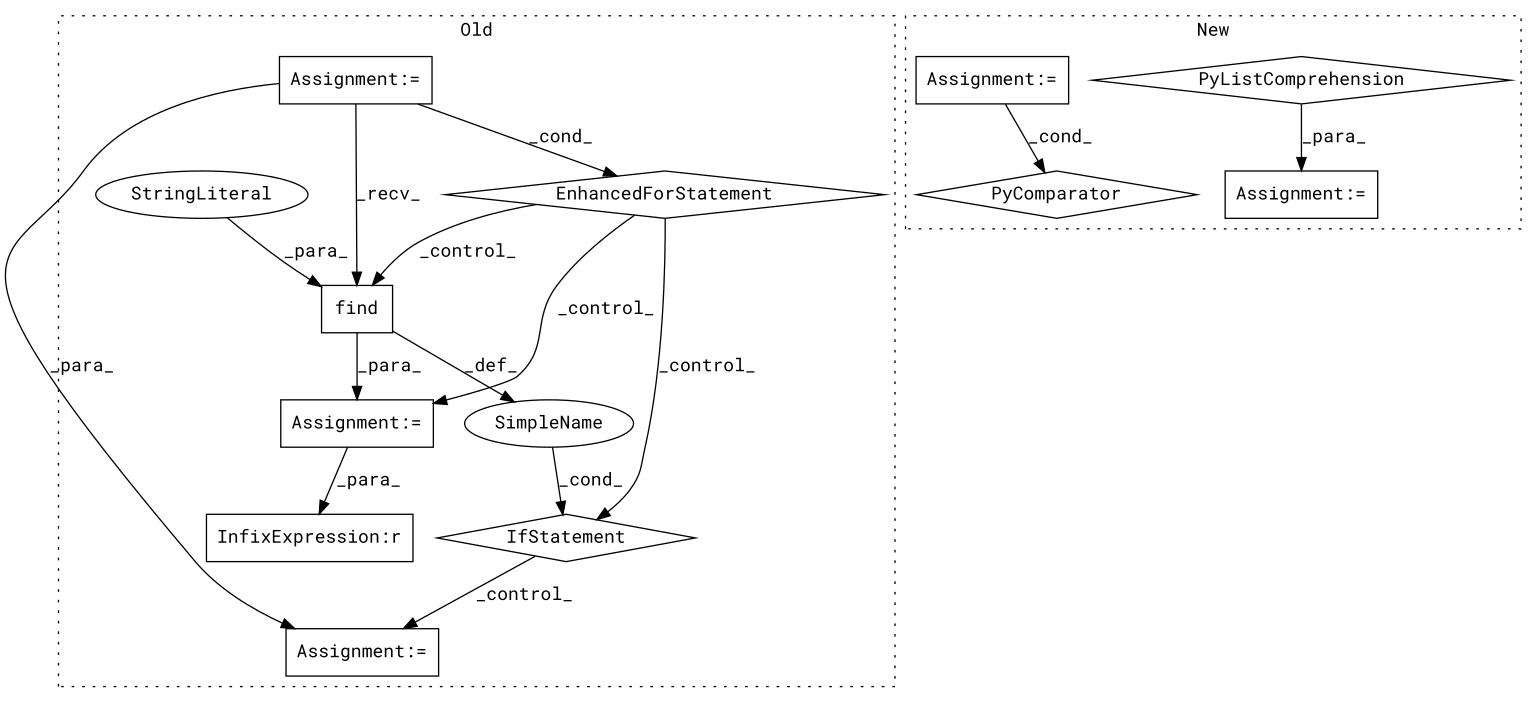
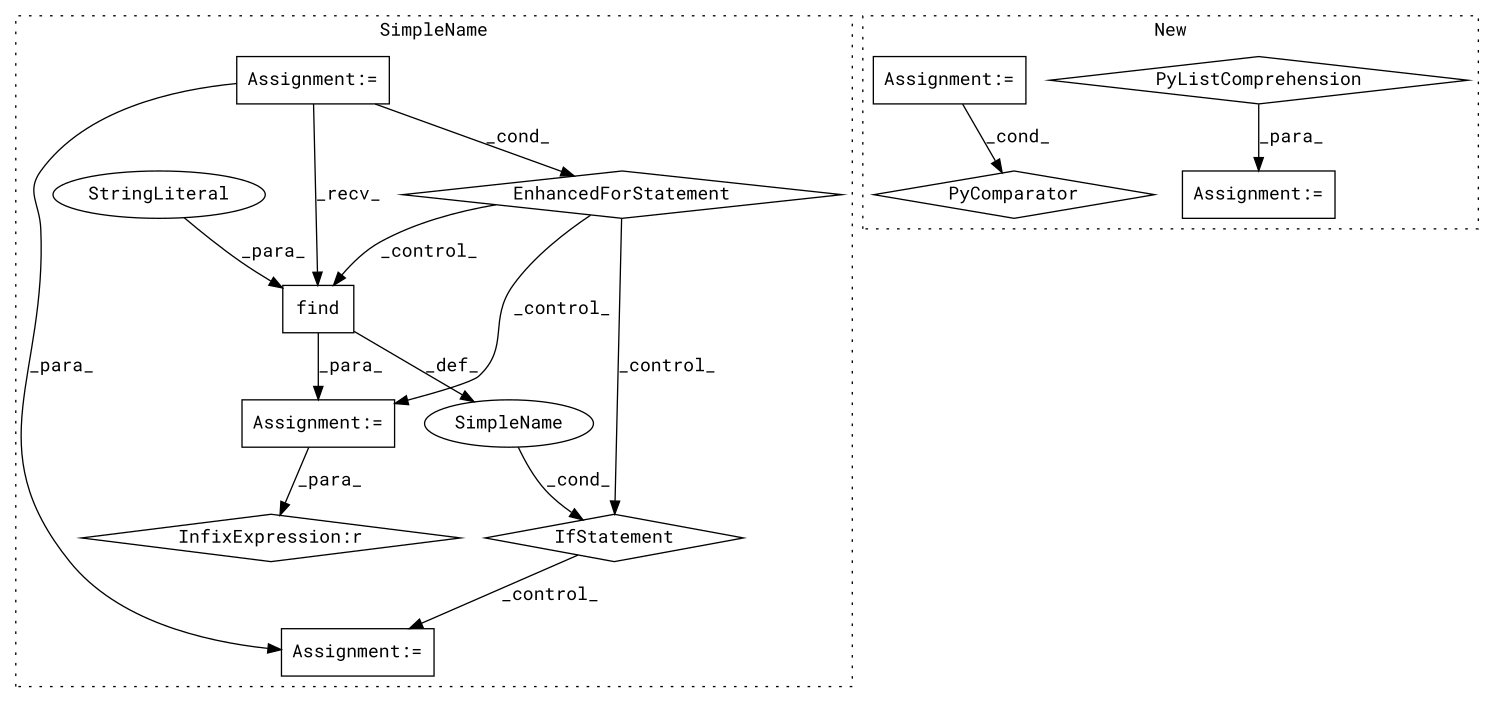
(477, 31) -> (434, 31)
(310, 538) -> (271, 538)
